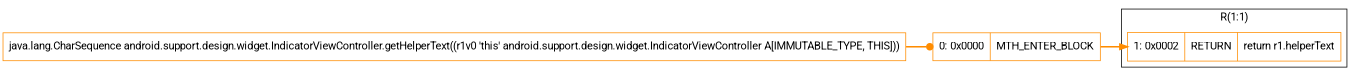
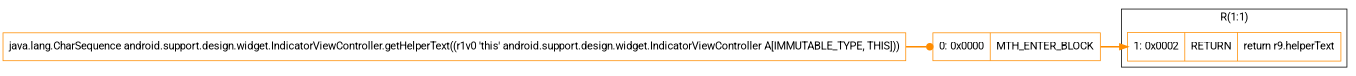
(1289, 46) -> (1289, 46)
